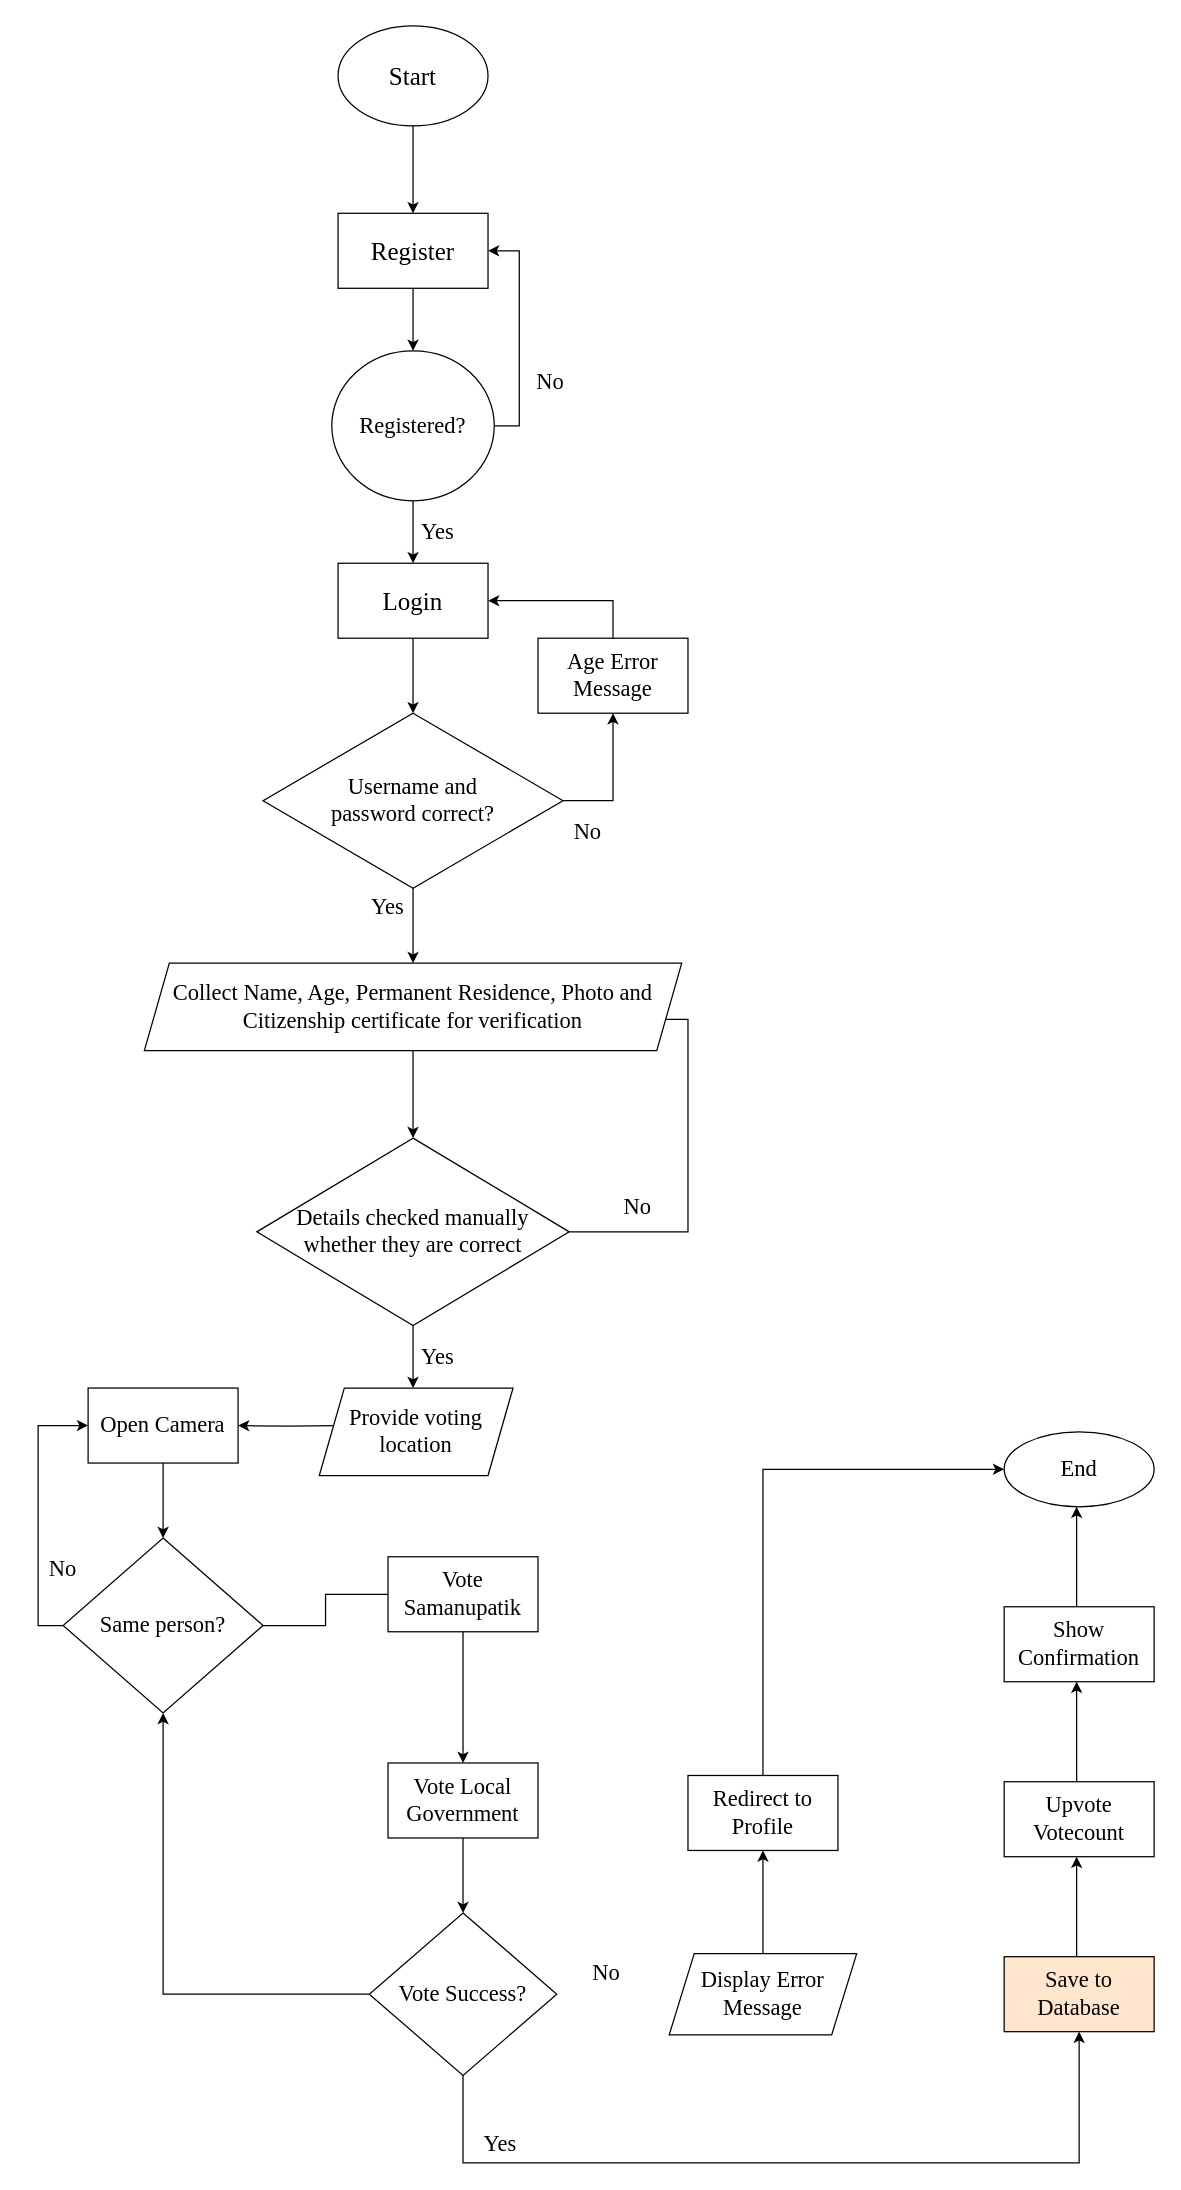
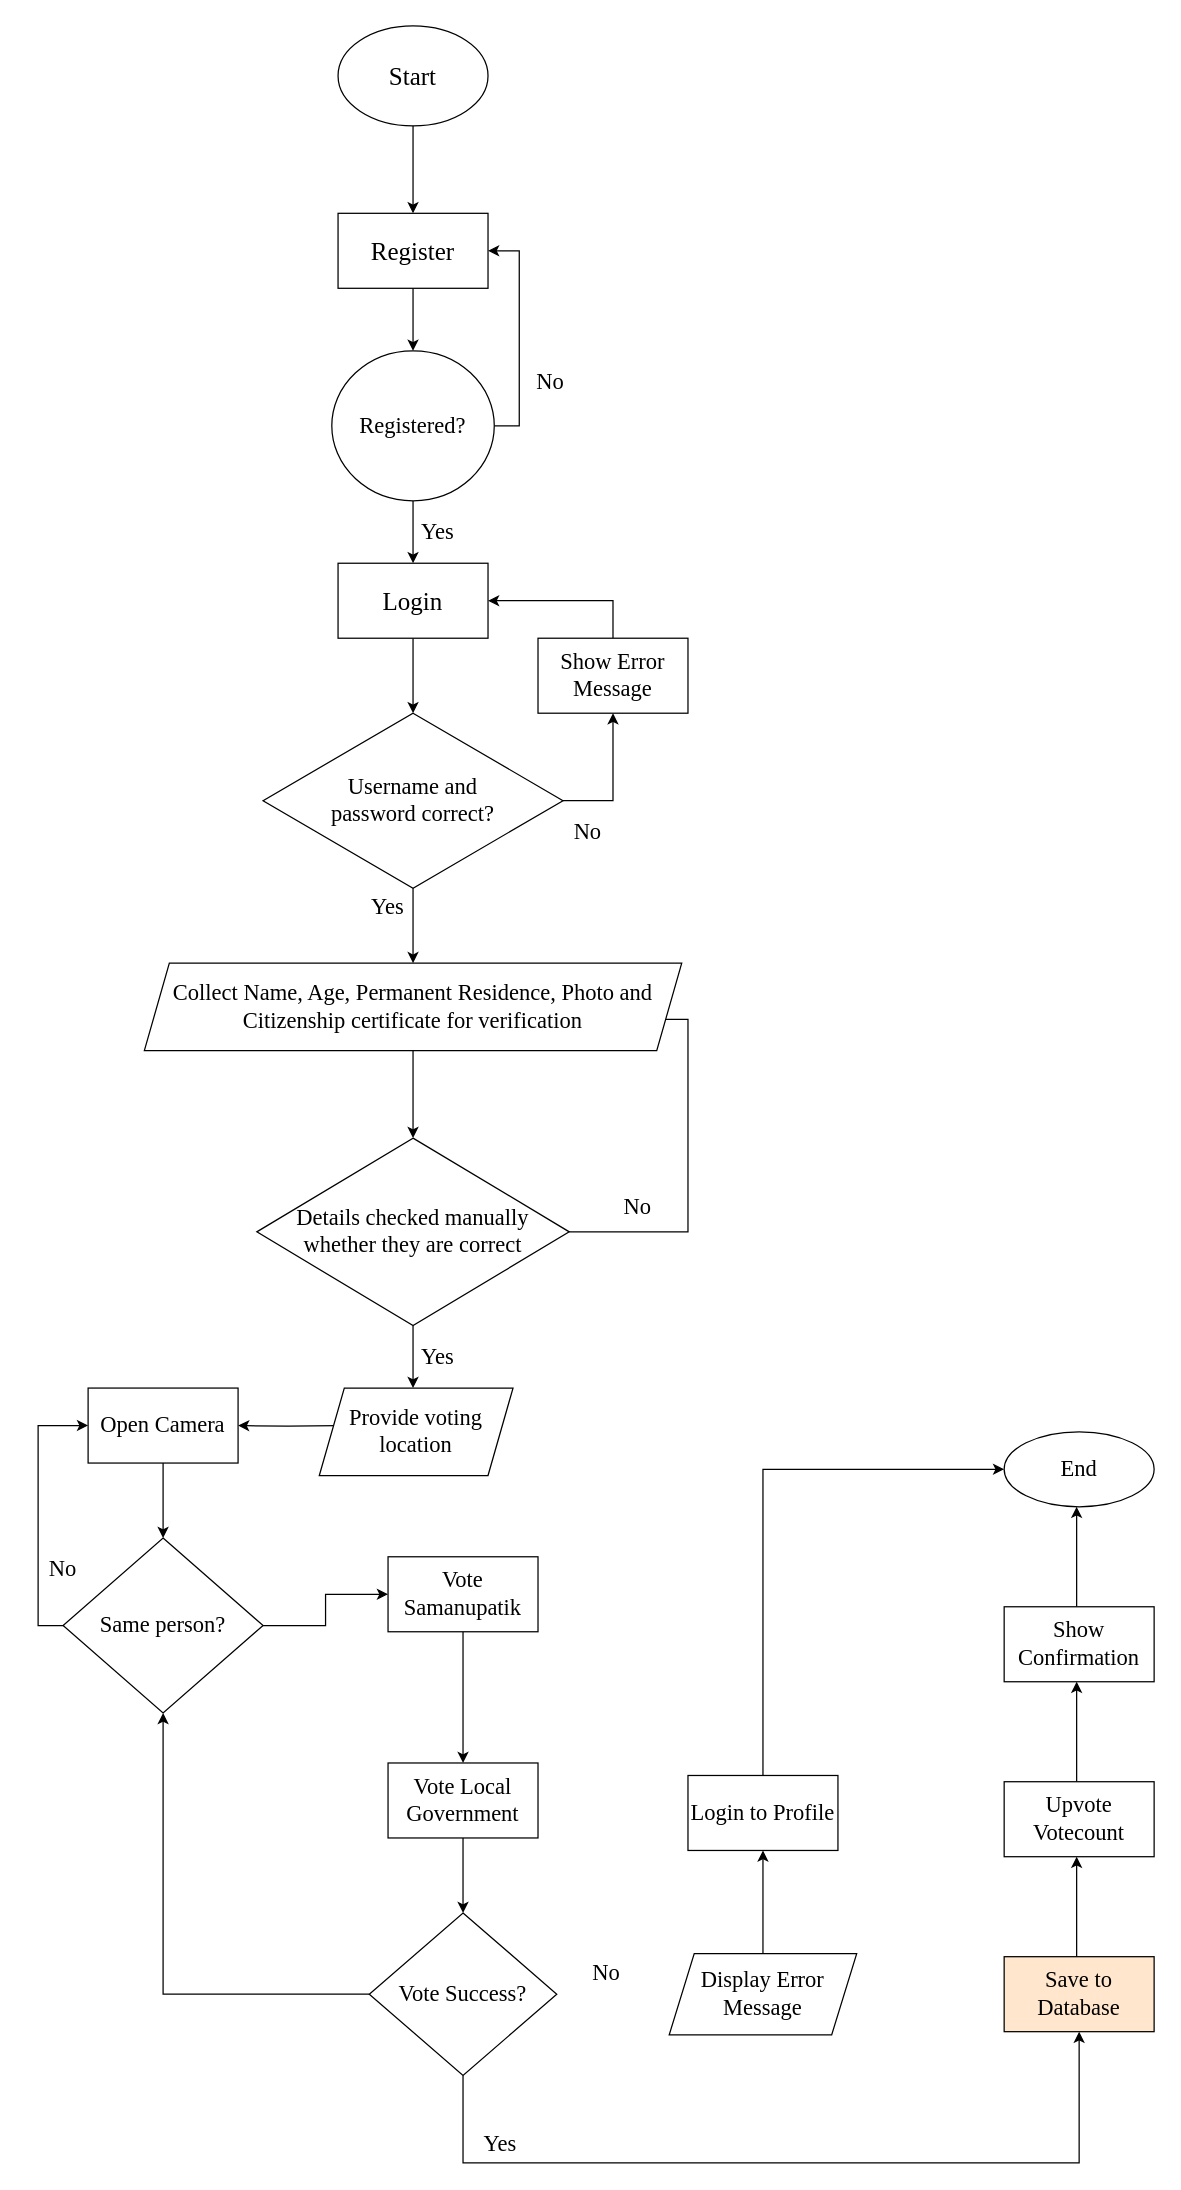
(613, 676) -> (613, 676)
(381, 1594) -> (378, 1594)
(763, 1813) -> (763, 1813)
